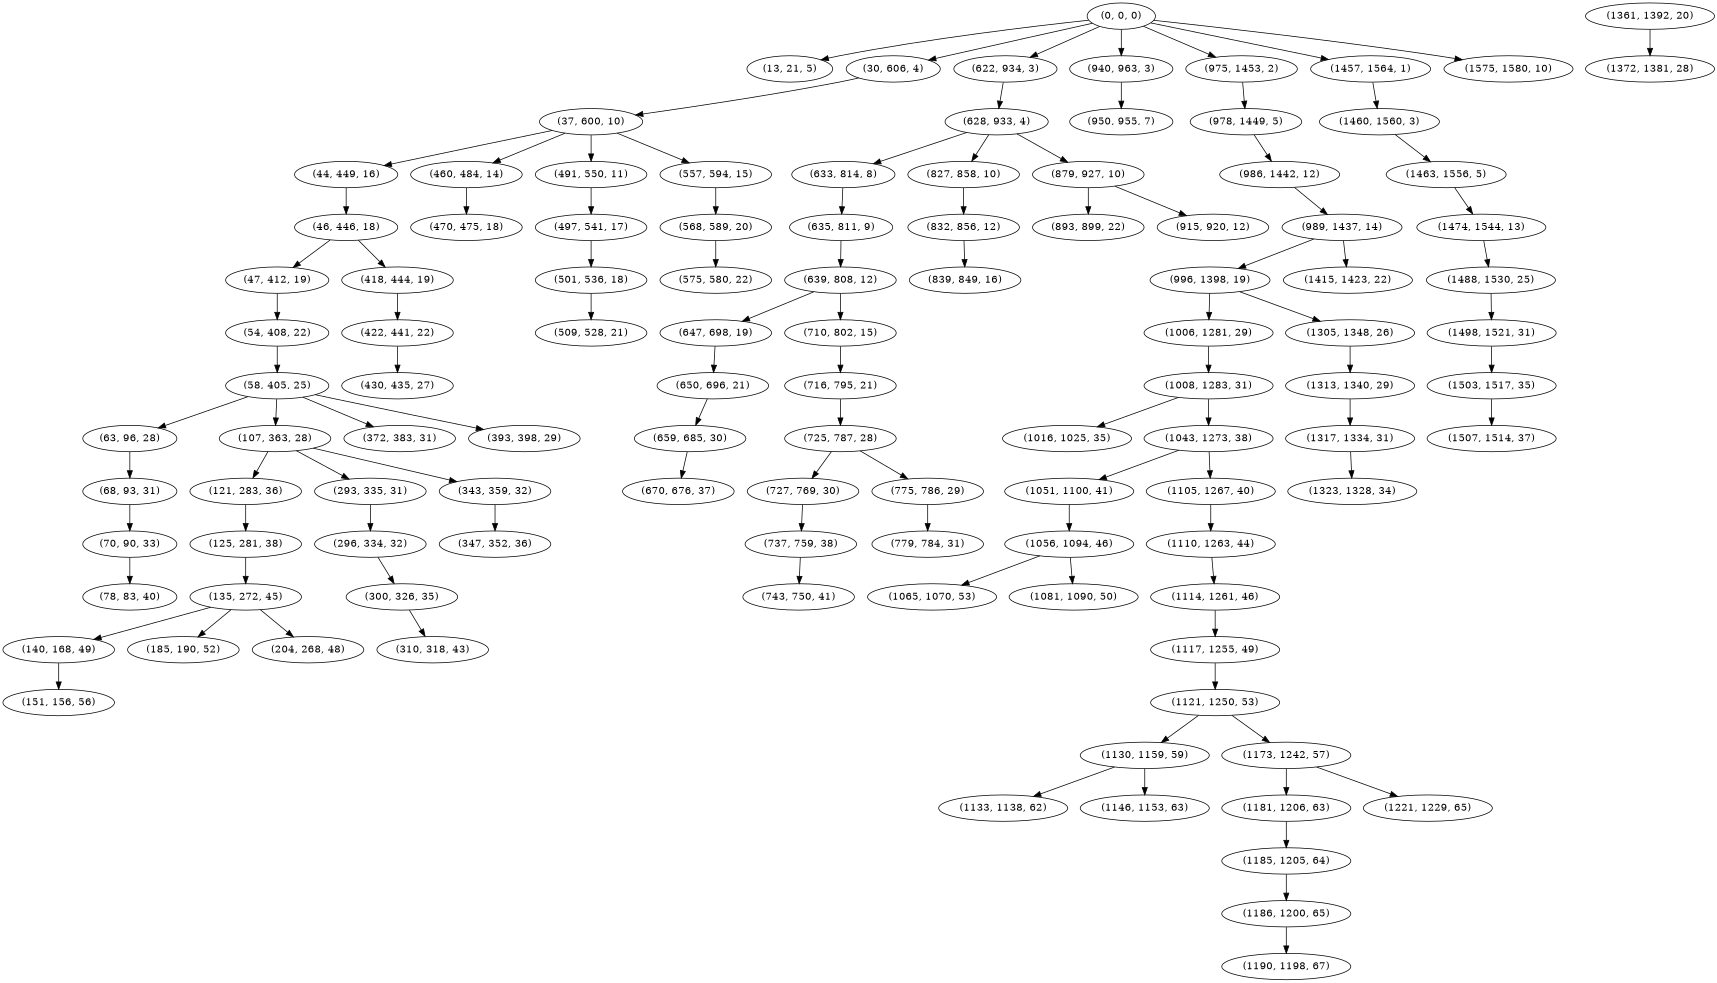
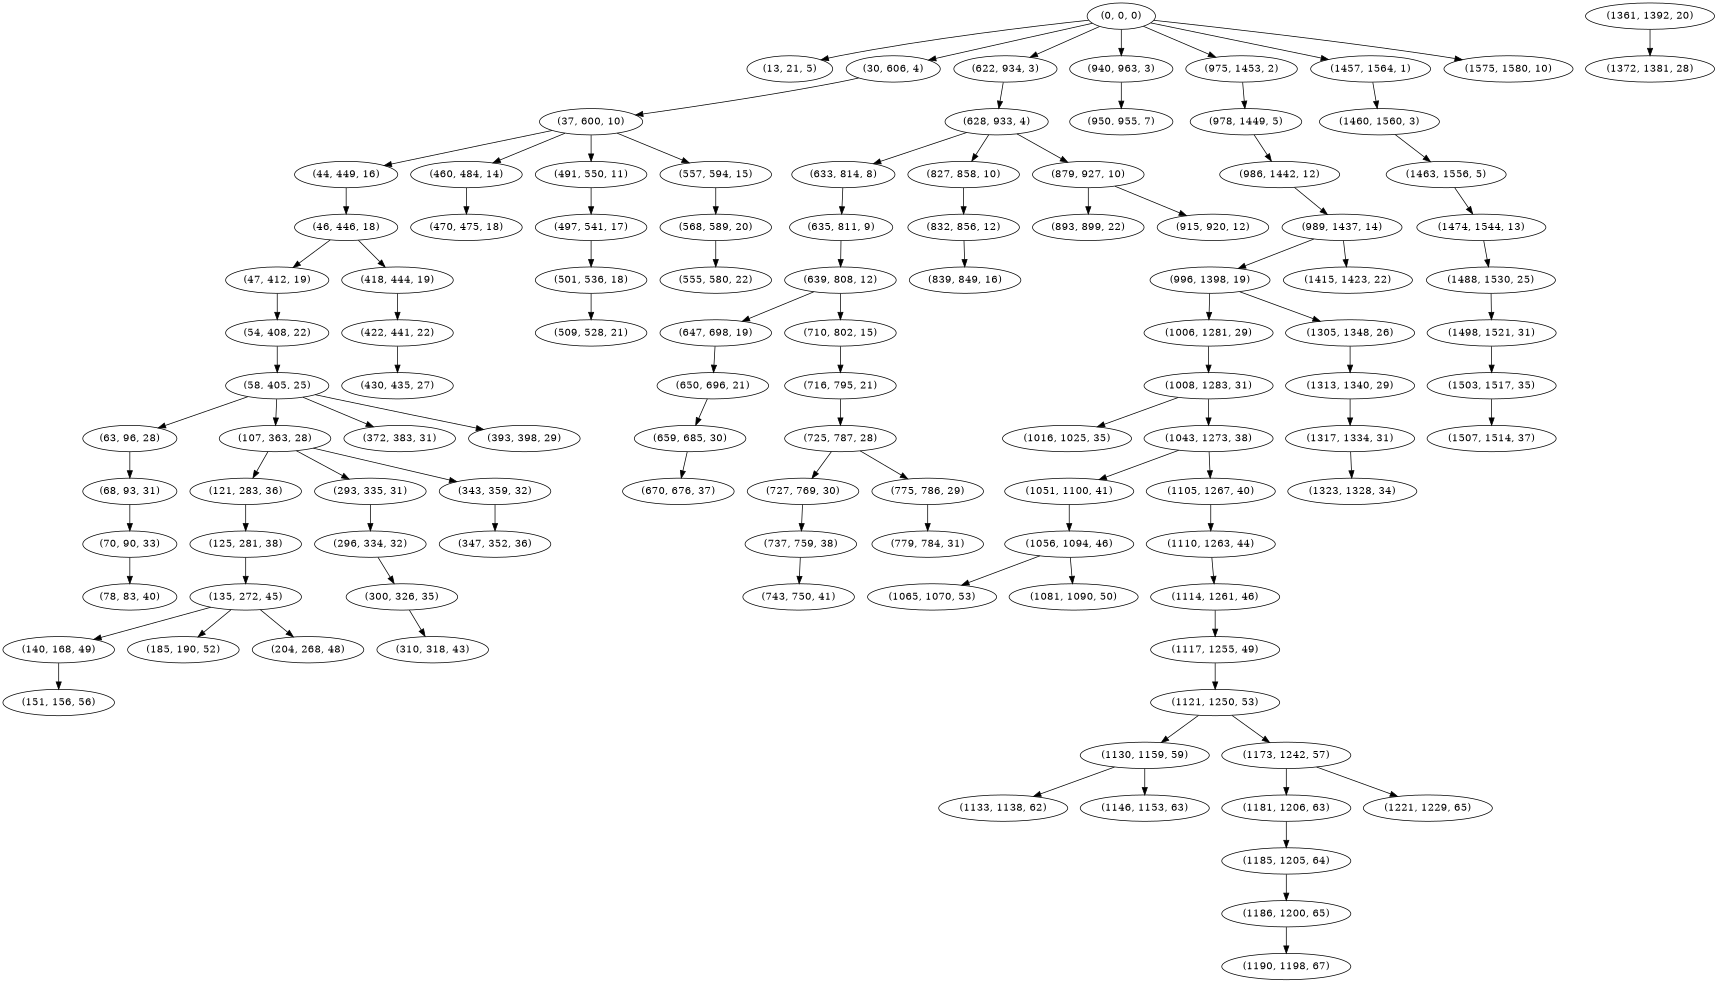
(716, 280) -> (716, 280)
